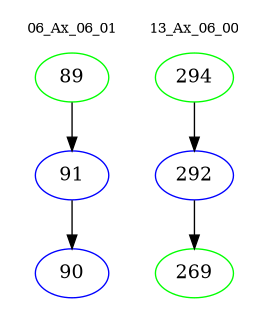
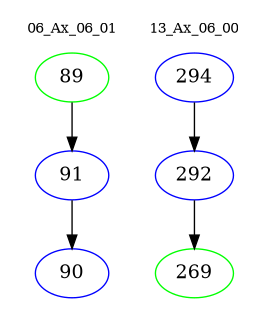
(194, 78) -> (194, 78)
